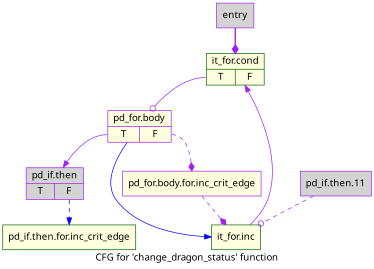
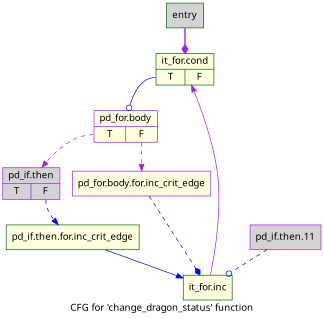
(235, 16) -> (185, 16)
(177, 87) -> (139, 87)
(84, 143) -> (67, 143)
(186, 145) -> (142, 153)
(211, 207) -> (172, 232)
(288, 209) -> (249, 261)
(129, 213) -> (141, 263)
